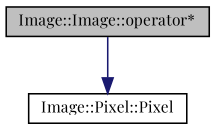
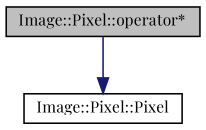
(108, 22) -> (103, 22)
